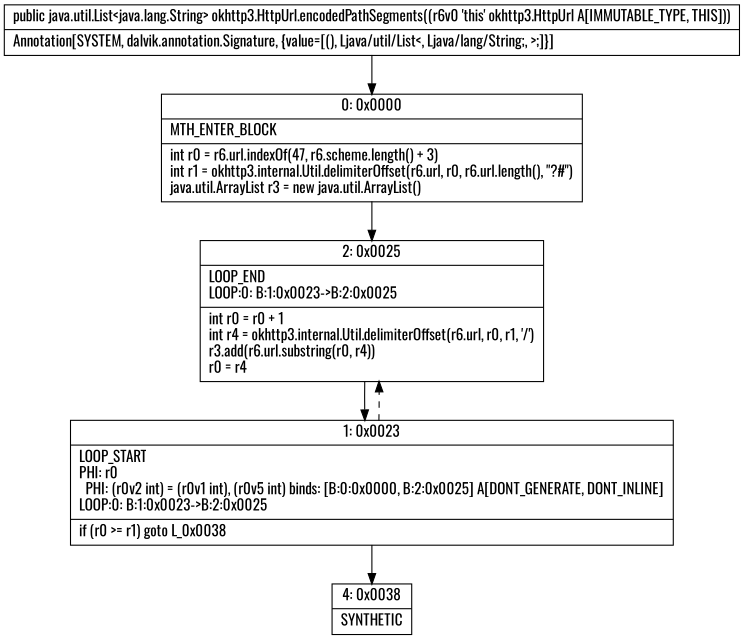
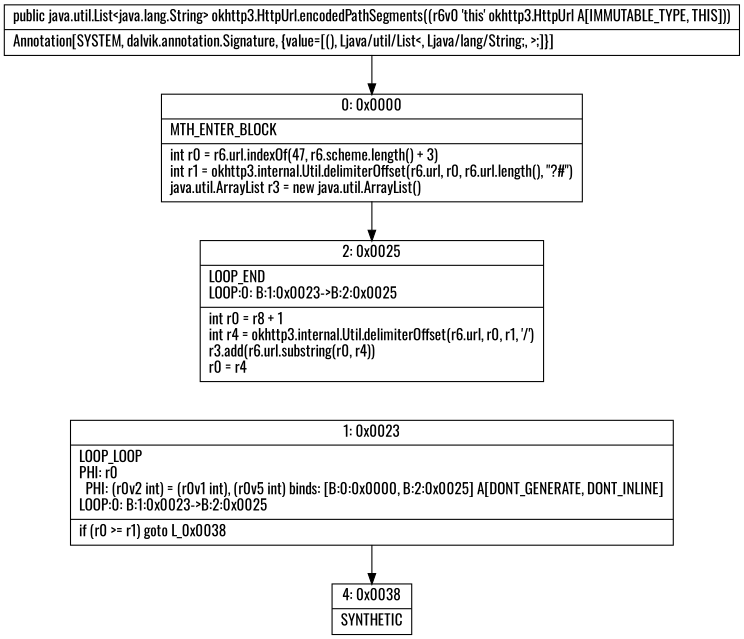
(246, 320) -> (246, 320)
(365, 395) -> none
(379, 406) -> none
(114, 457) -> (111, 457)
